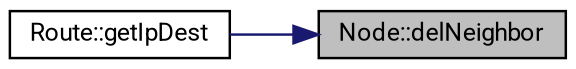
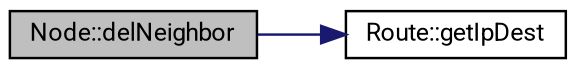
(262, 35) -> (289, 35)
